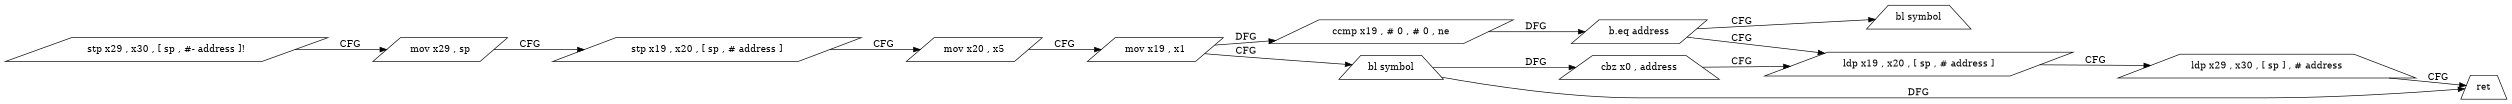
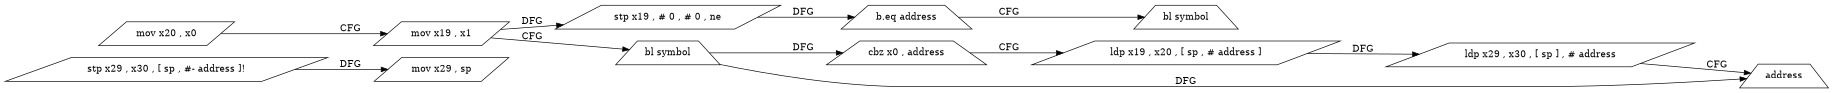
(1391, 32) -> (668, 17)
(1639, 32) -> (907, 17)
(350, 45) -> (351, 64)
(1752, 45) -> none
(707, 50) -> none
(974, 50) -> (167, 34)
(2096, 60) -> (1363, 49)
(2267, 66) -> (1540, 55)
(2484, 87) -> (1784, 76)
